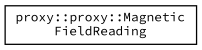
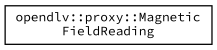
(101, 25) -> (109, 25)
